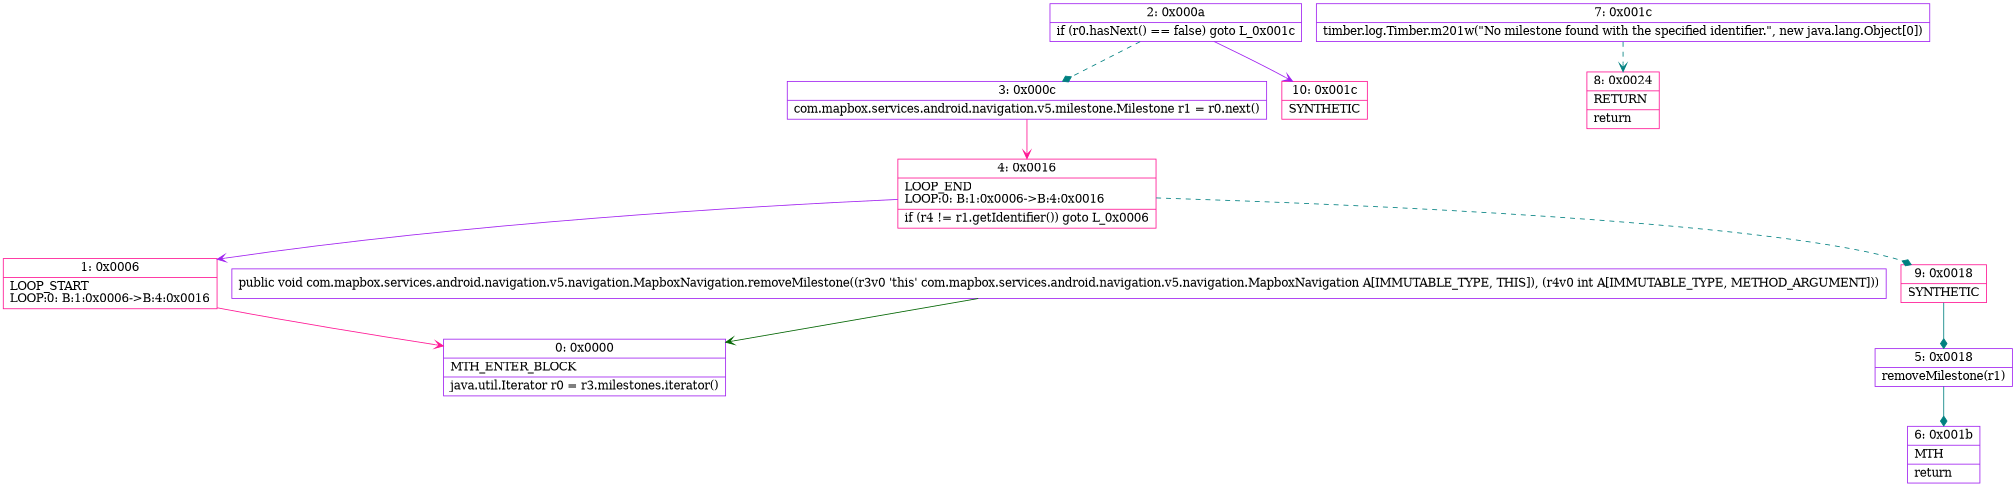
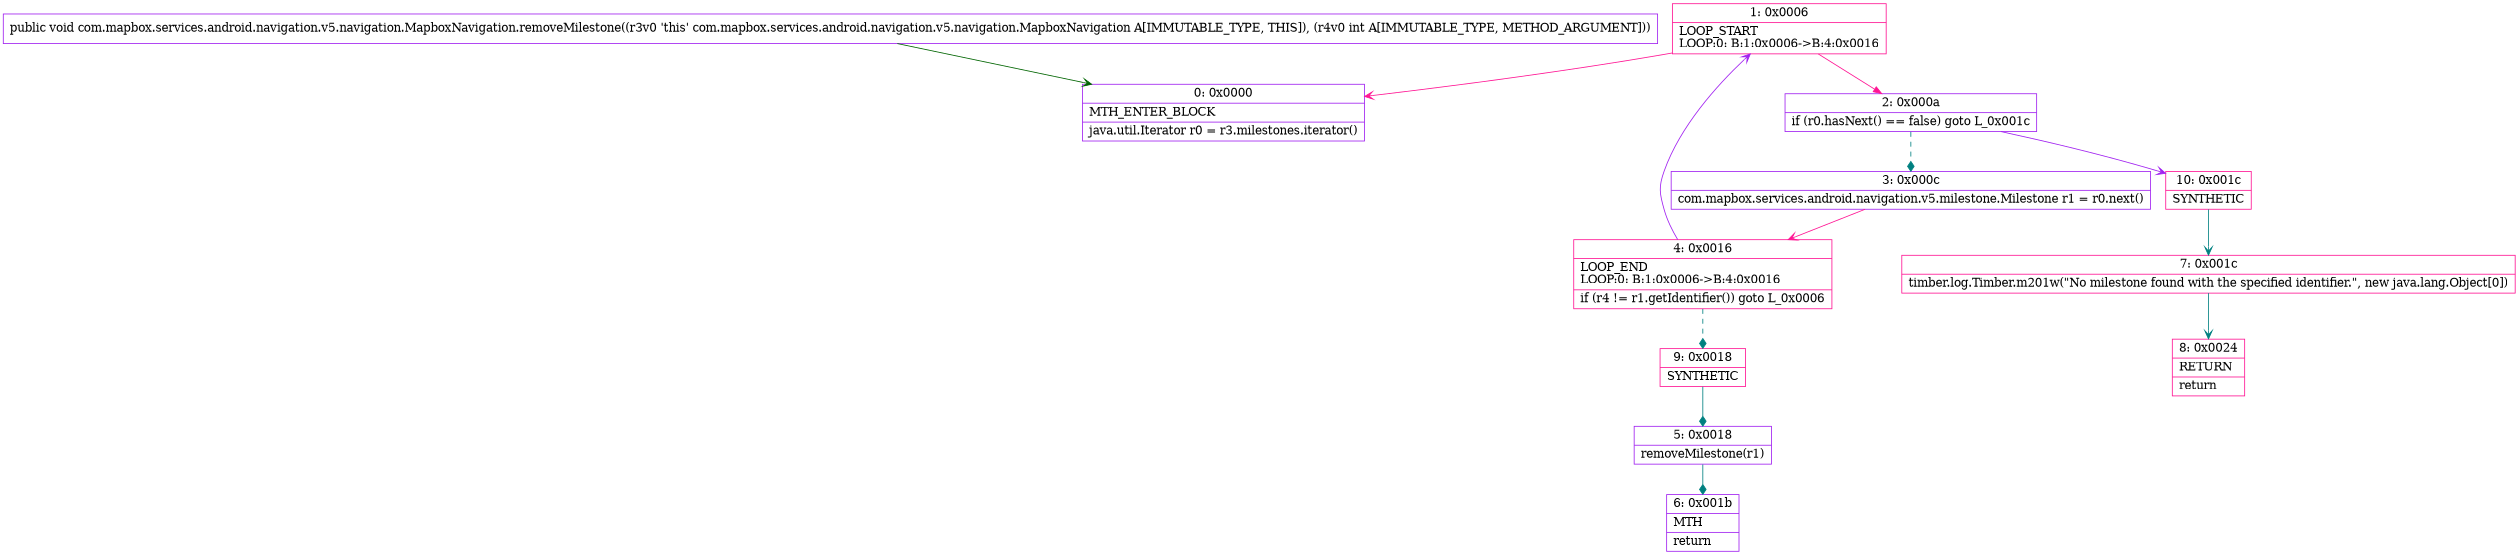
(1623, 23) -> (2208, 274)
(1623, 53) -> (2208, 312)
none -> (1847, 72)
none -> (2208, 228)
